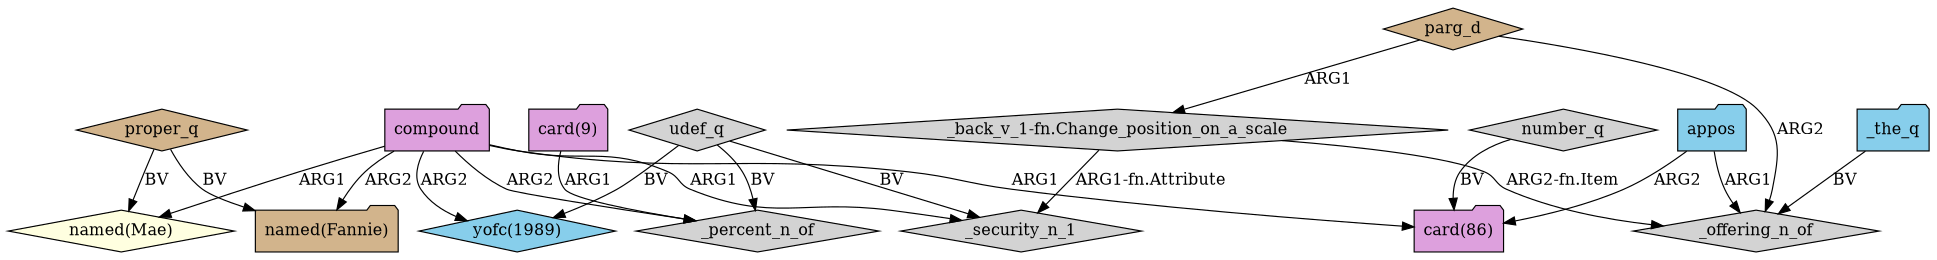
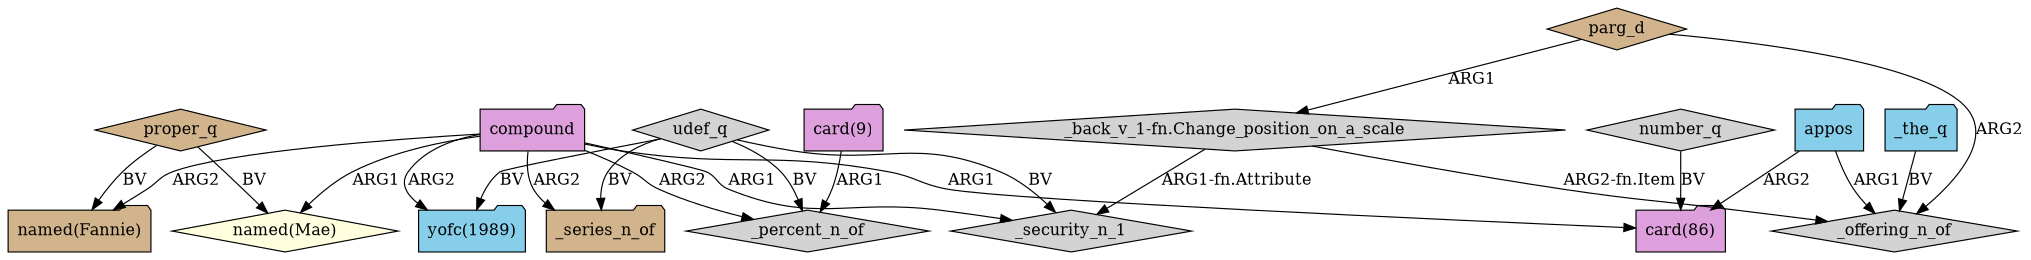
(517, 231) -> (472, 231)
none -> (606, 231)
